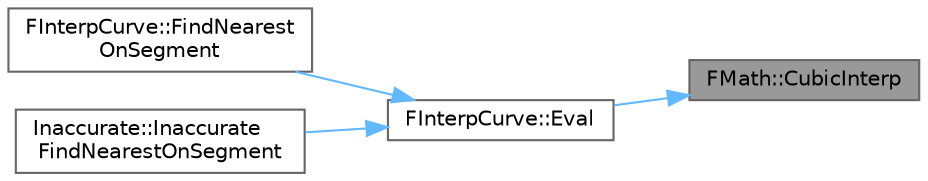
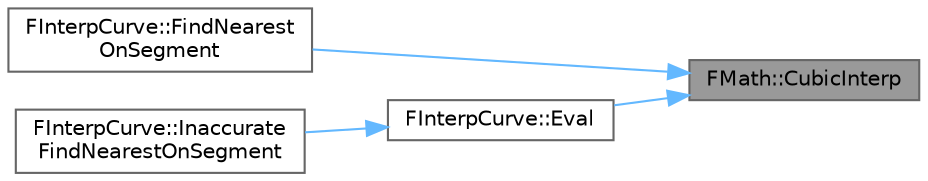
(344, 83) -> (490, 61)
(160, 141) -> (160, 141)
